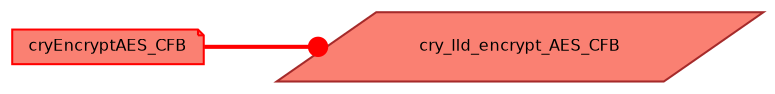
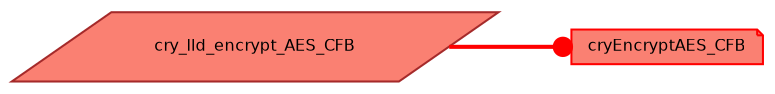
(257, 47) -> (502, 47)
